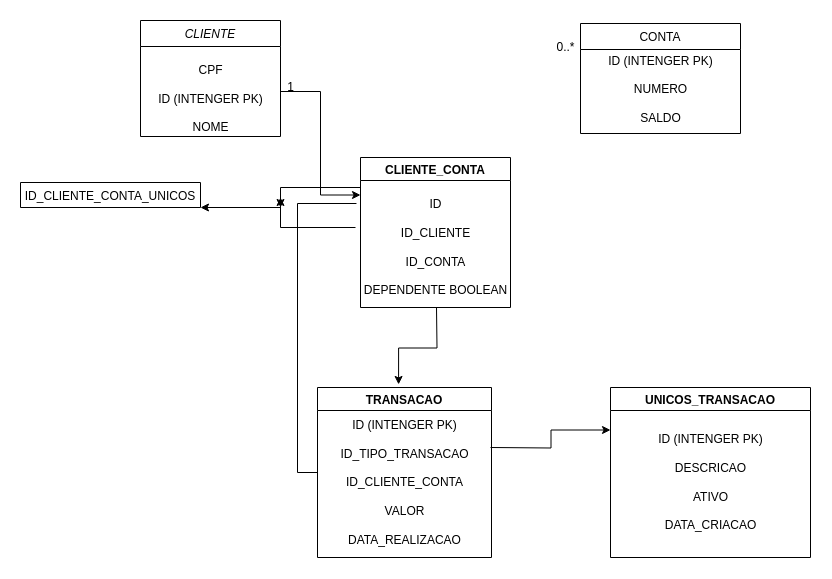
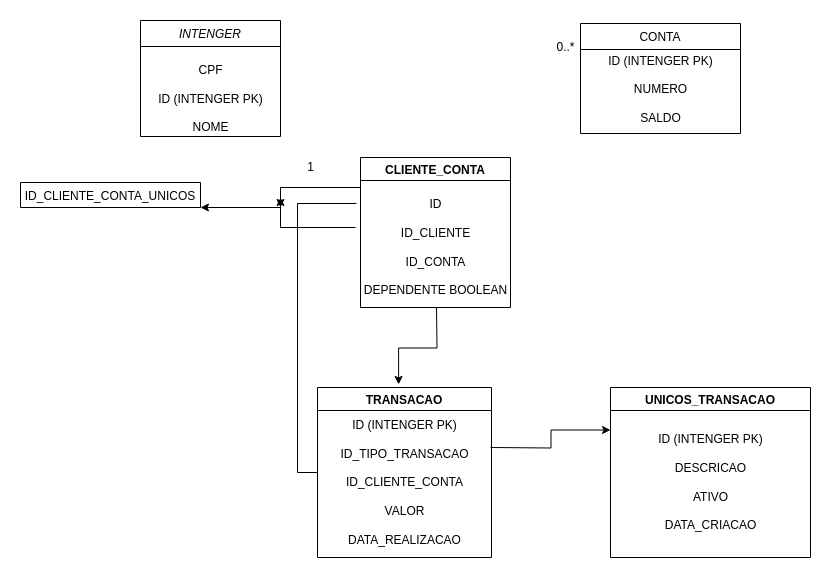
(210, 34) -> (210, 34)
(291, 88) -> (311, 168)
(321, 140) -> none
